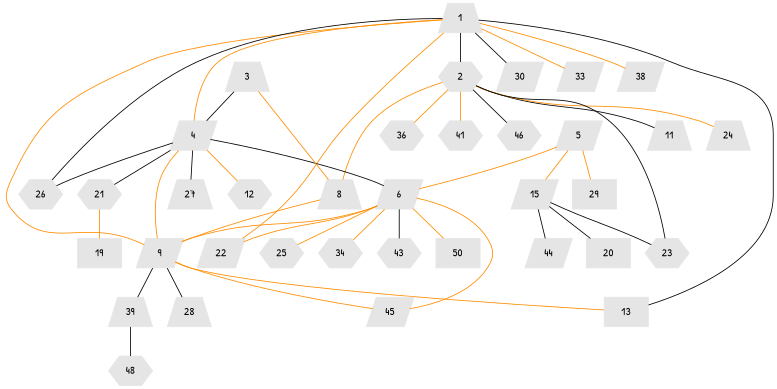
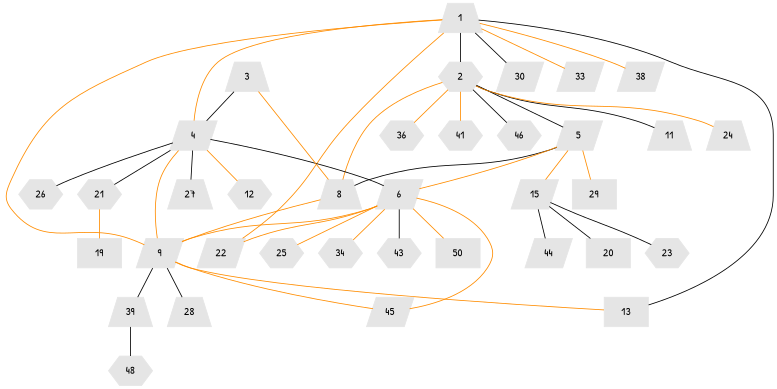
(226, 50) -> none
(606, 119) -> (520, 106)
none -> (455, 165)
